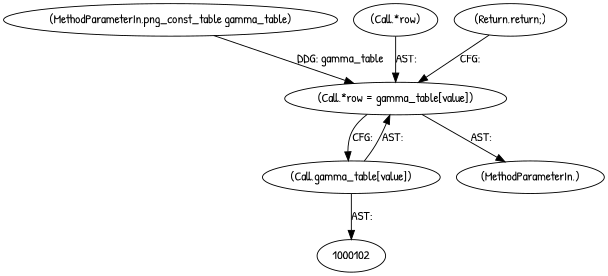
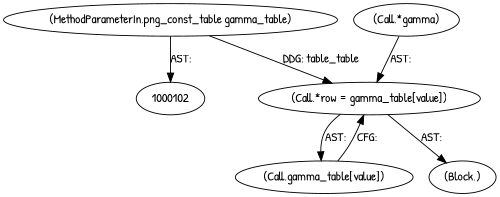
(396, 20) -> (406, 20)
(510, 20) -> none
(340, 59) -> (321, 59)
(364, 138) -> (337, 138)
(394, 138) -> (369, 138)
(530, 177) -> (463, 177)
(351, 212) -> (171, 55)
